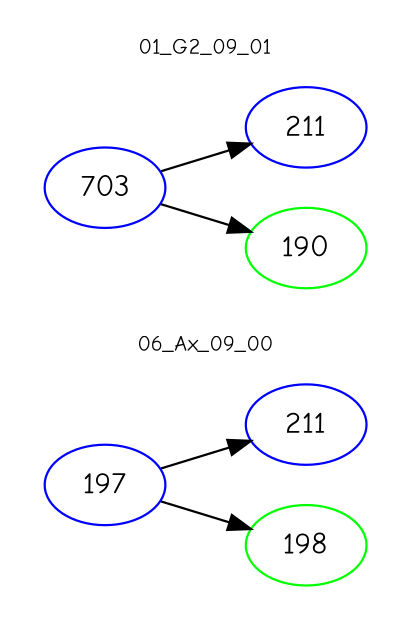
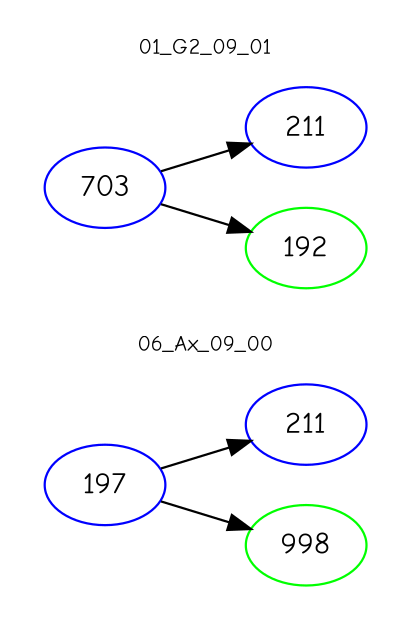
(306, 248) -> (306, 248)
(306, 545) -> (306, 545)
